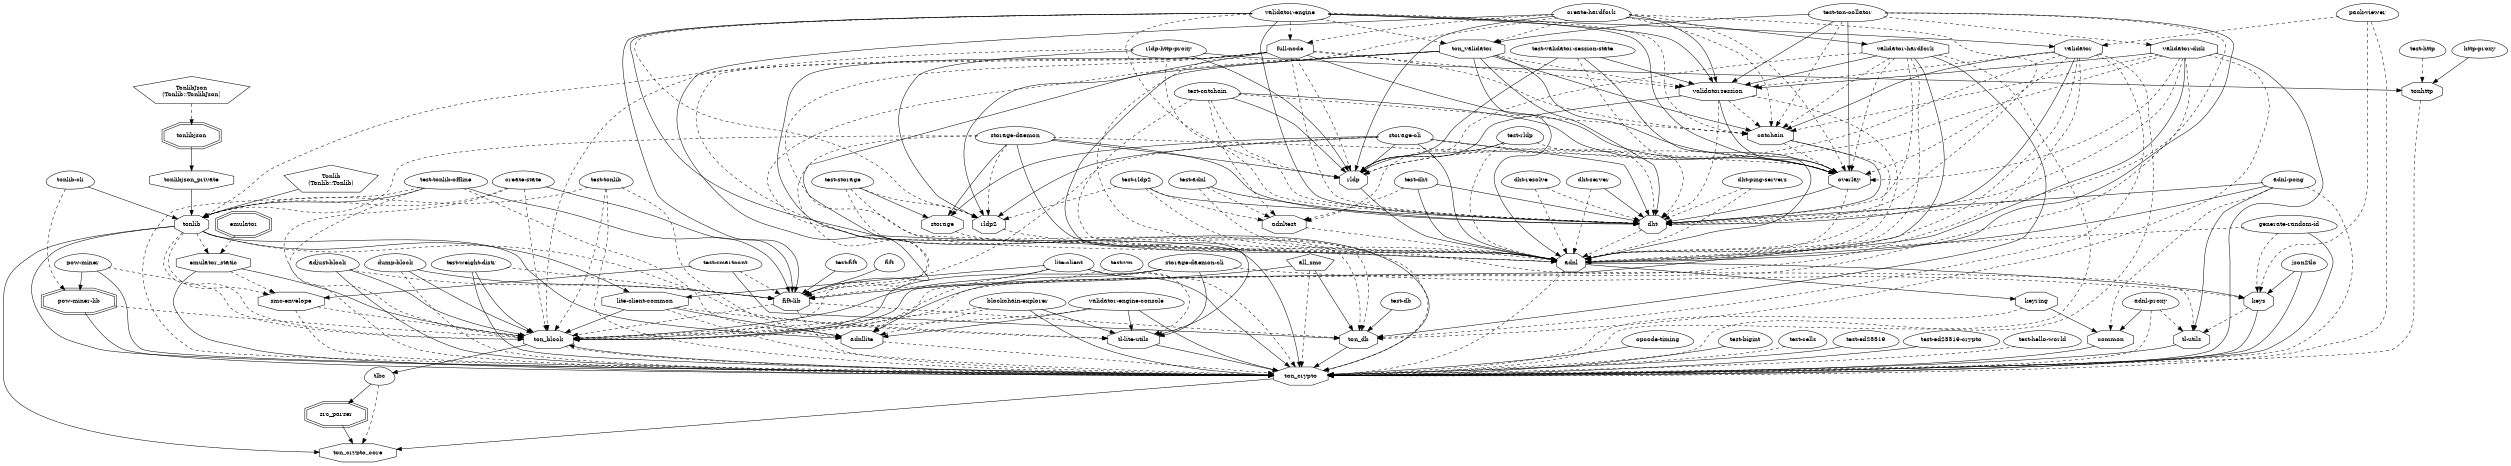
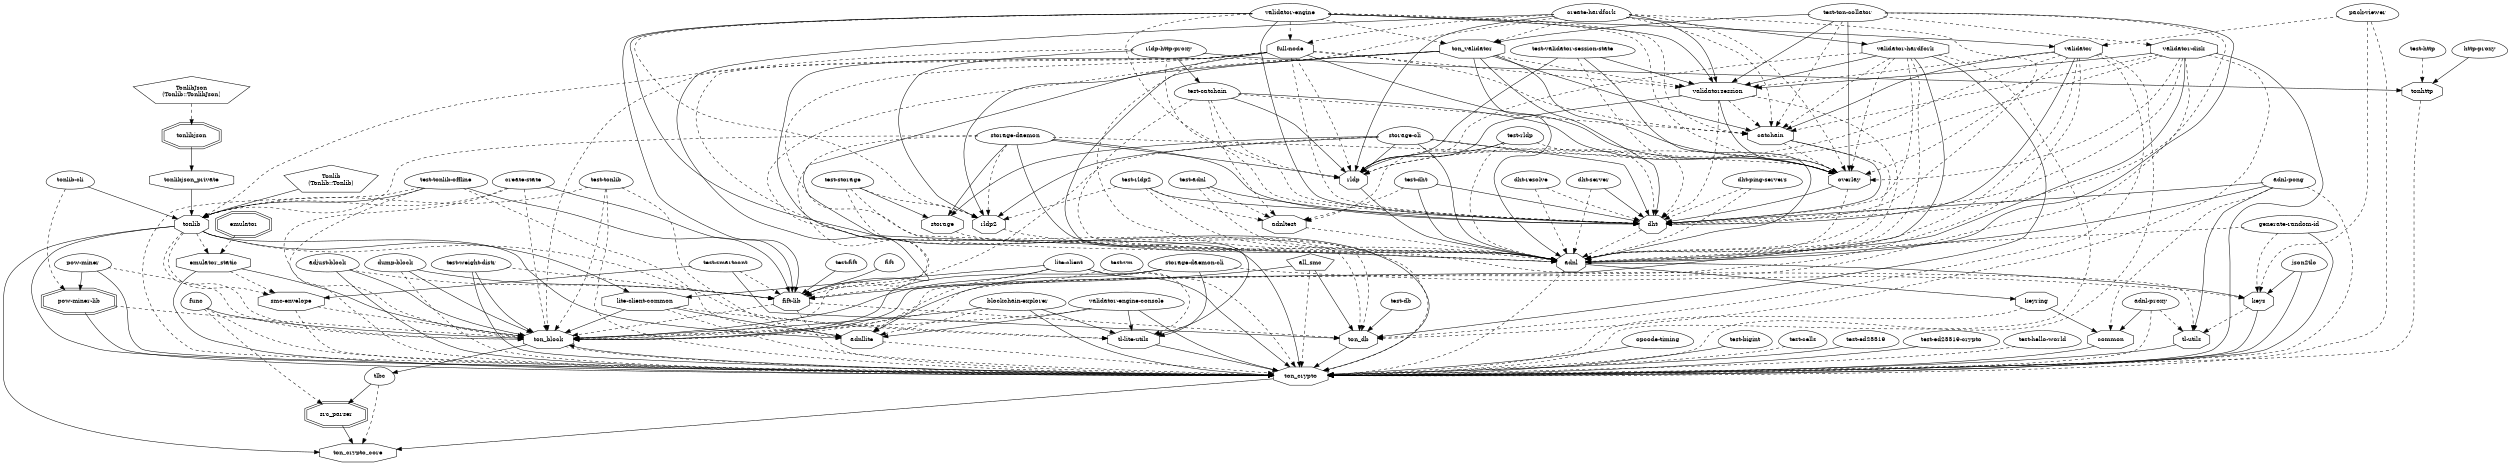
(1626, 36) -> (1626, 36)
(1288, 102) -> (1182, 63)
none -> (196, 301)
(801, 325) -> (801, 325)
